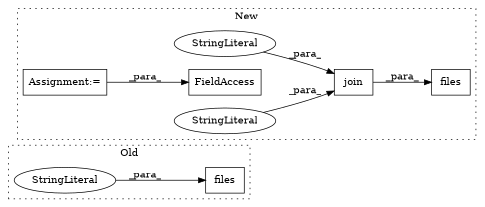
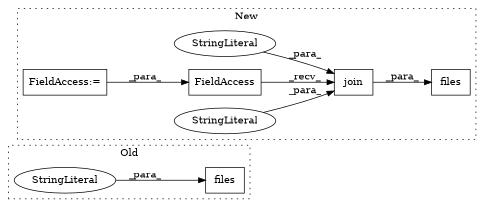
(65, 82) -> (65, 82)
none -> (294, 82)
